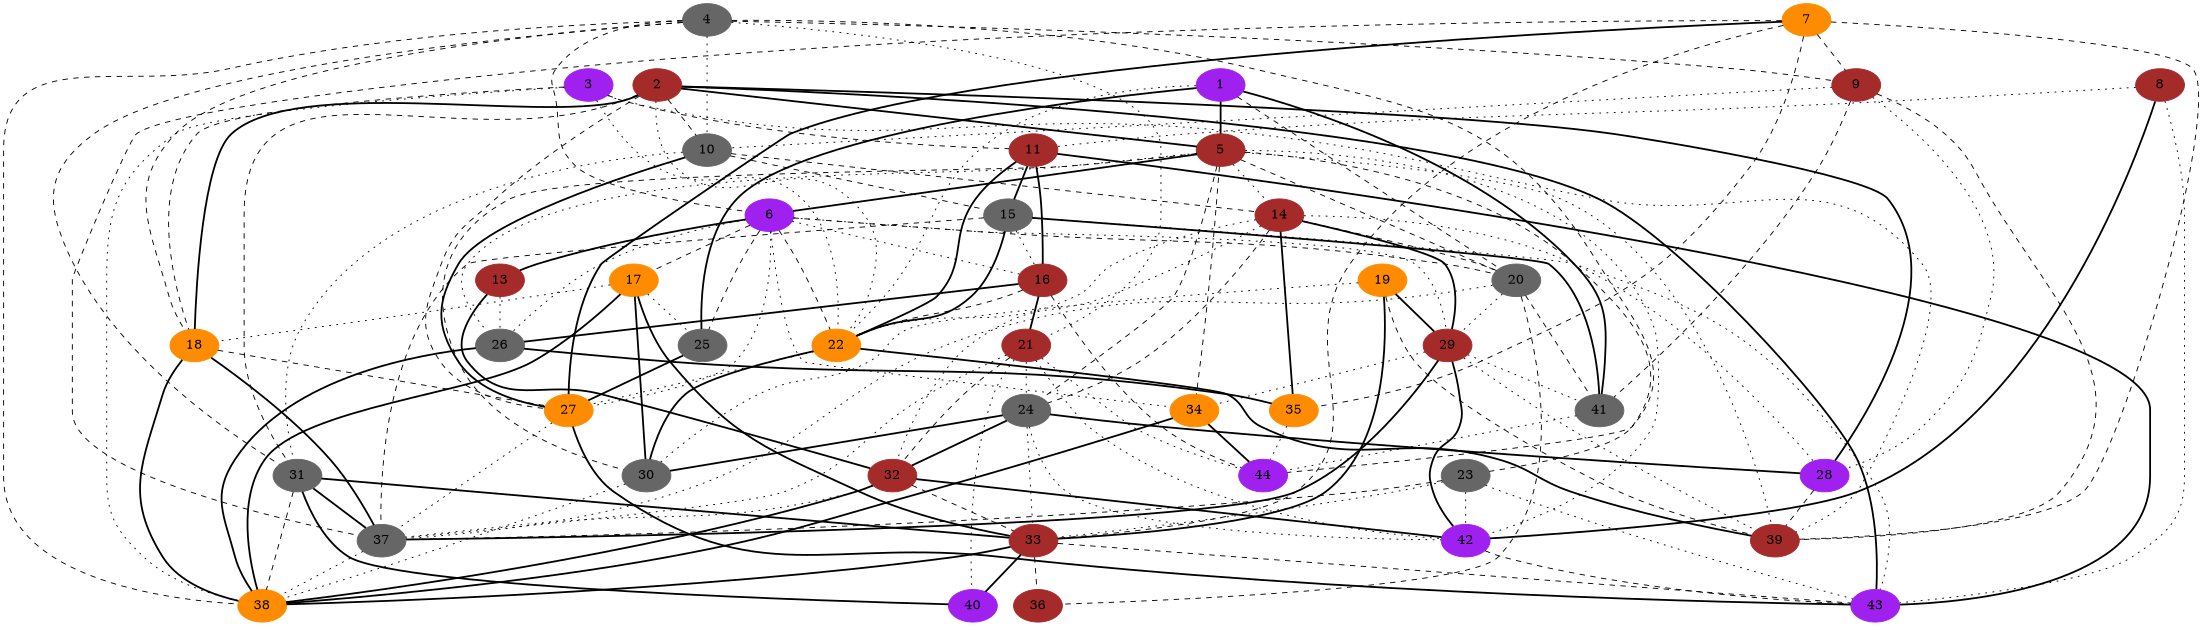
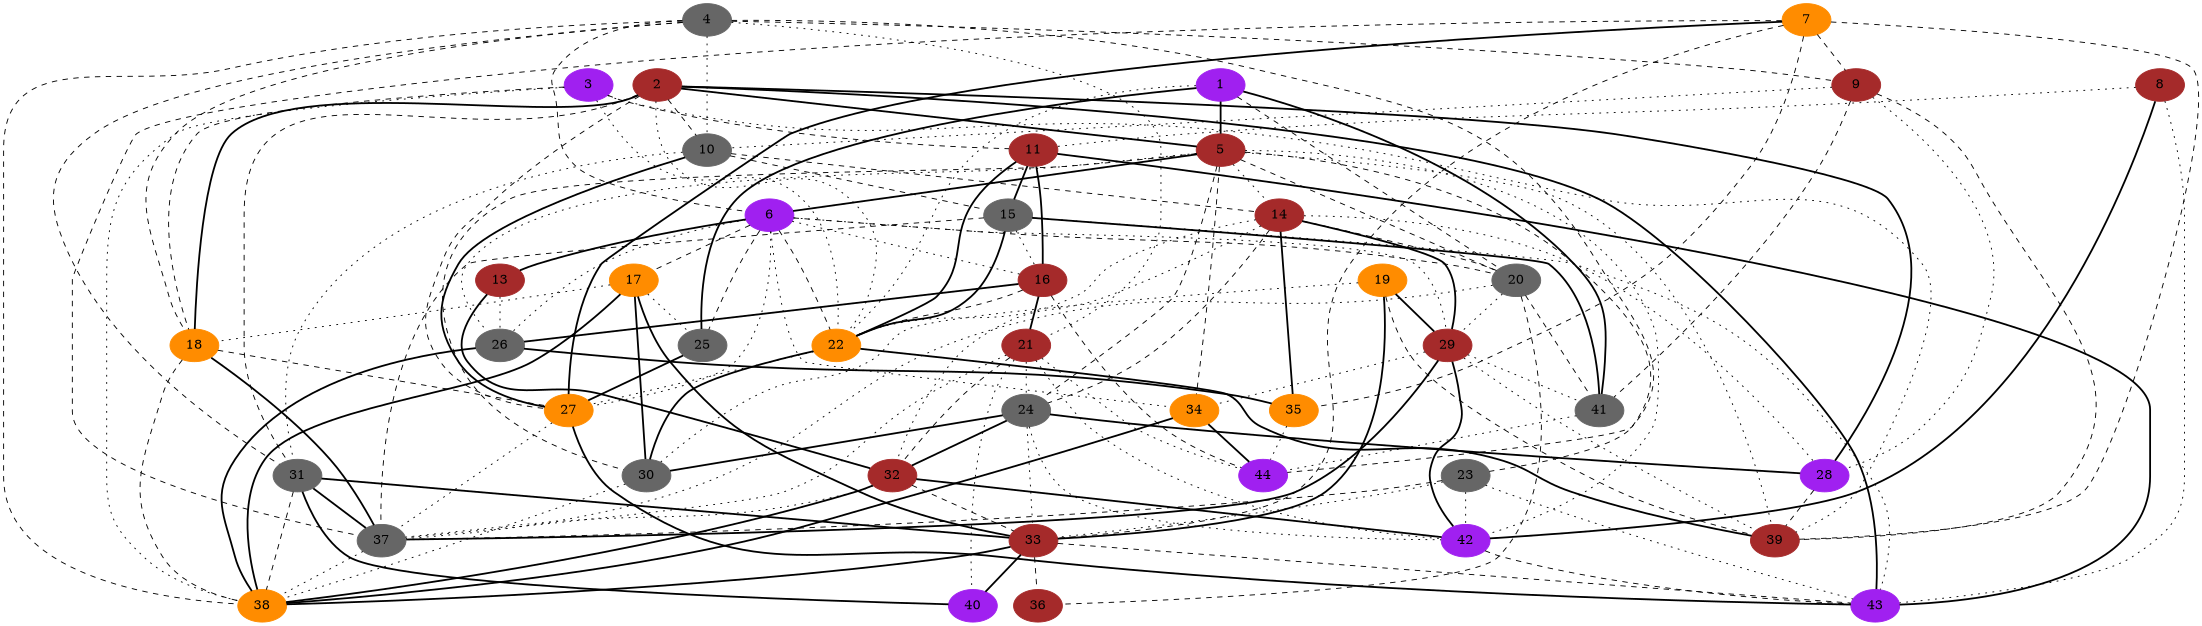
(141, 501) -> (141, 501)
